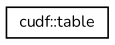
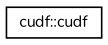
(57, 23) -> (54, 23)
